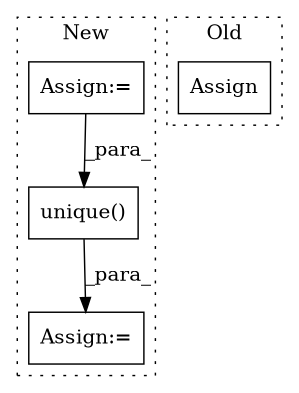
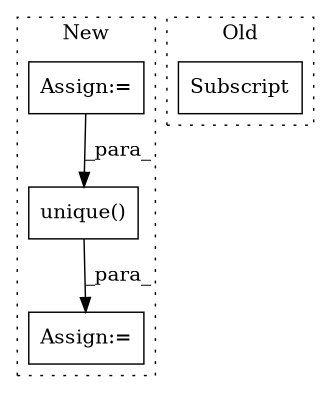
(224, 88) -> (240, 88)
